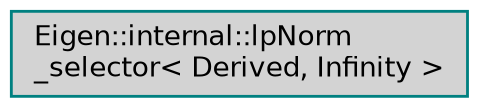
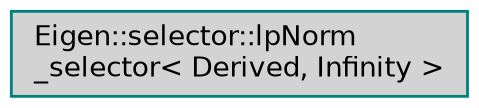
(239, 54) -> (239, 54)
